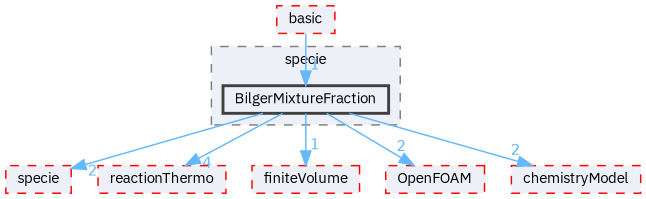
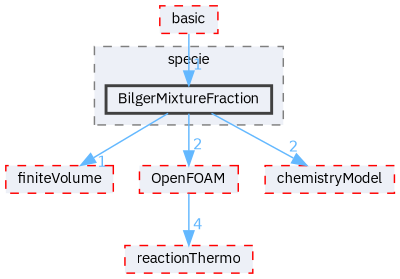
(241, 136) -> (189, 212)
(38, 179) -> none
